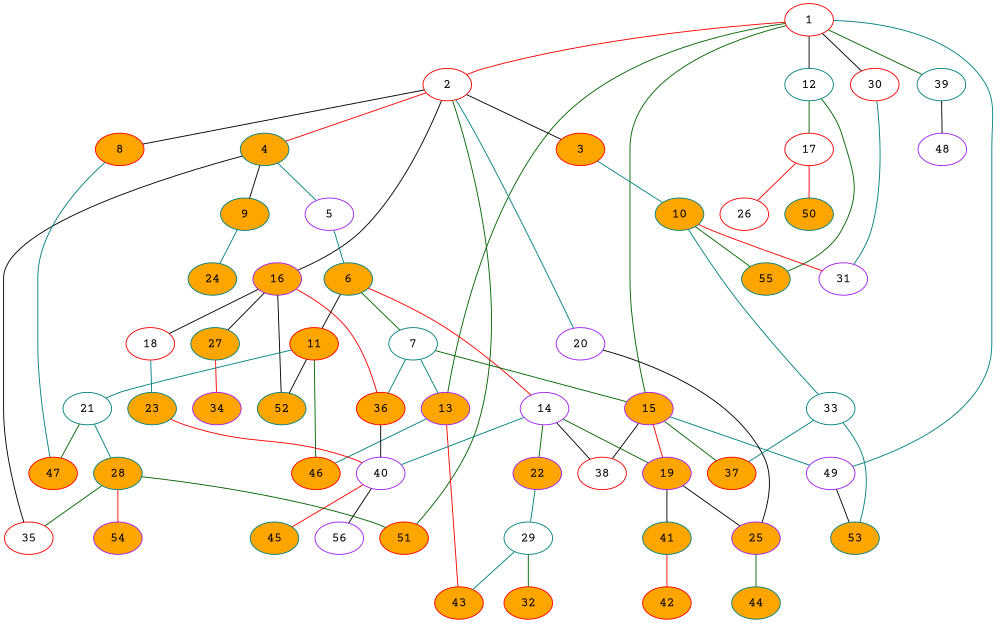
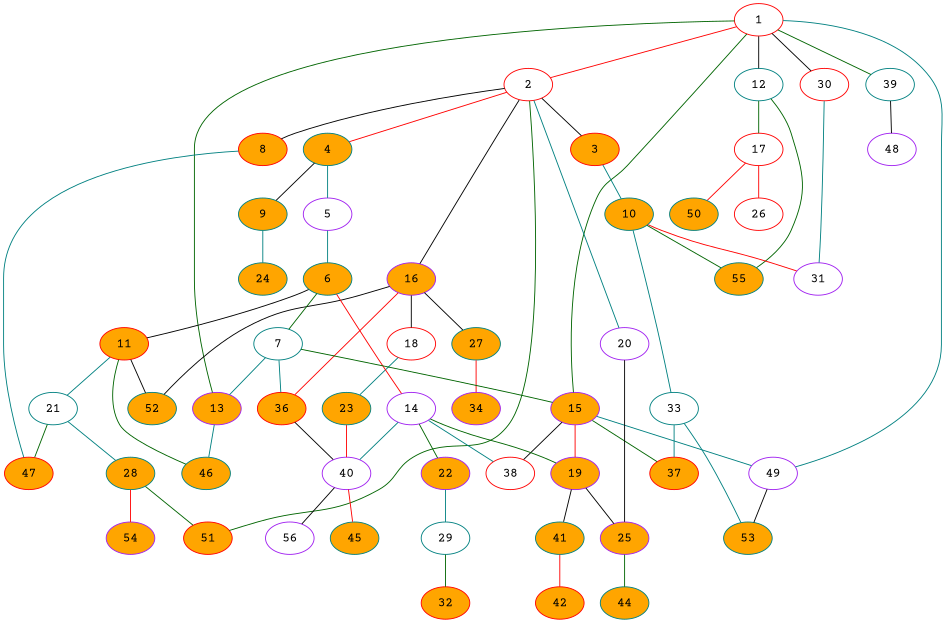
(573, 441) -> (459, 440)
(316, 473) -> (206, 473)
(29, 538) -> none
(459, 603) -> none
